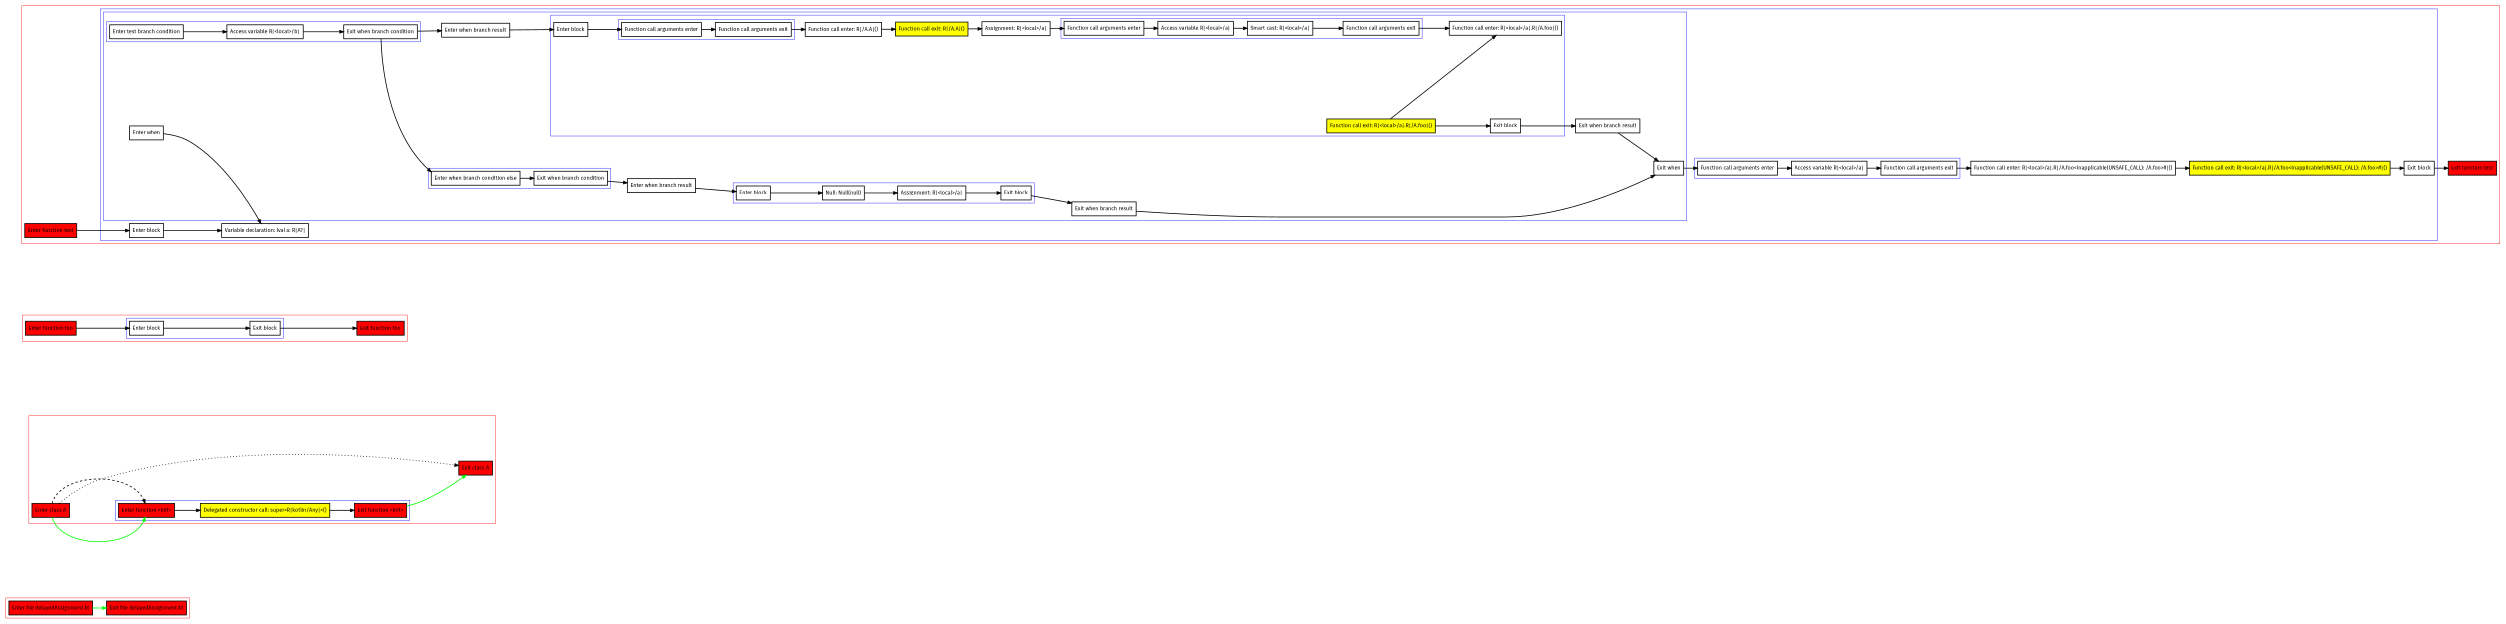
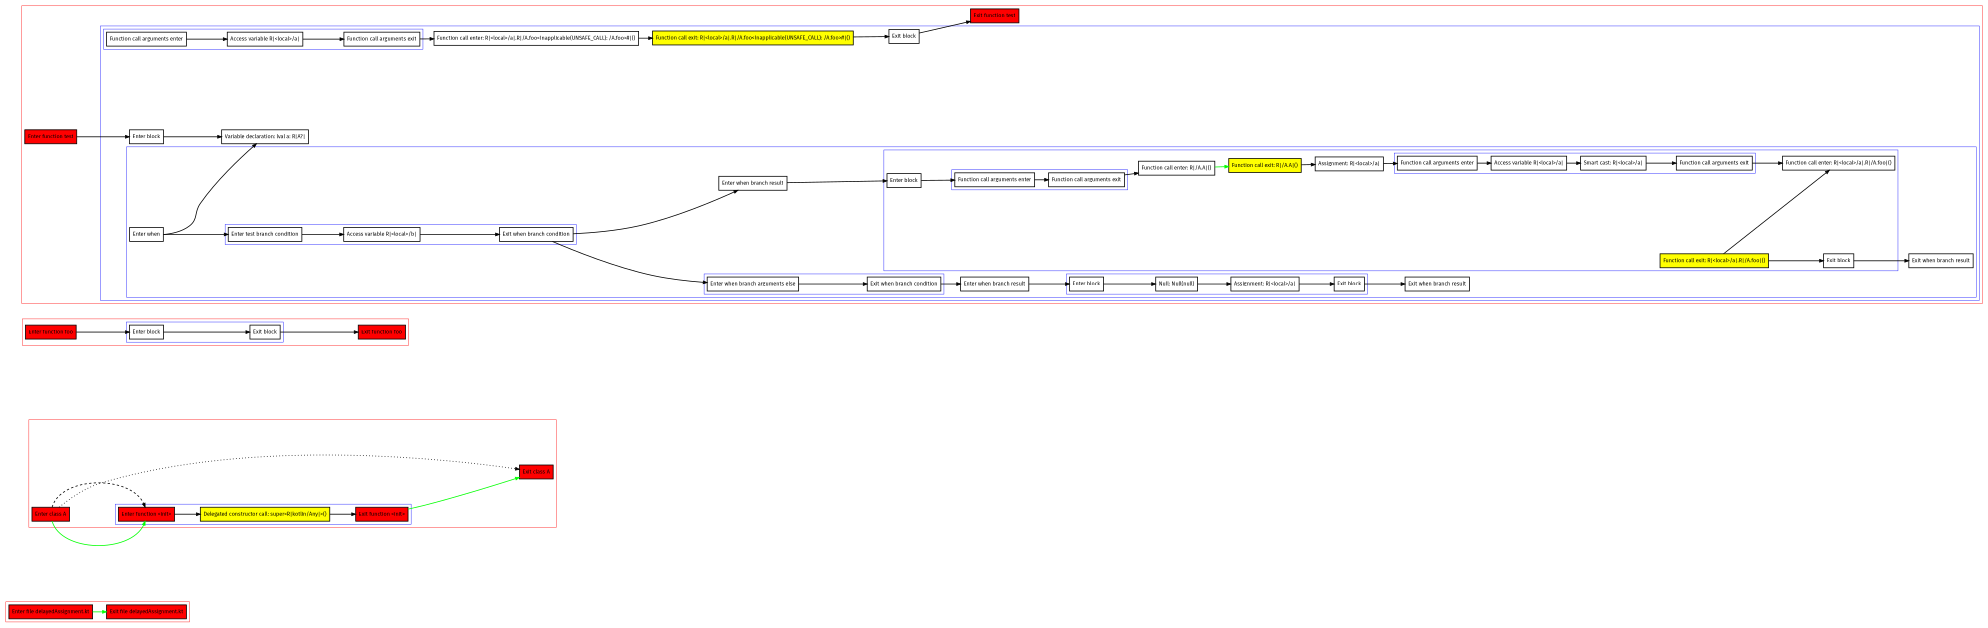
(887, 29) -> (1220, 167)
(1669, 168) -> none
(476, 178) -> (753, 284)
none -> (194, 234)
